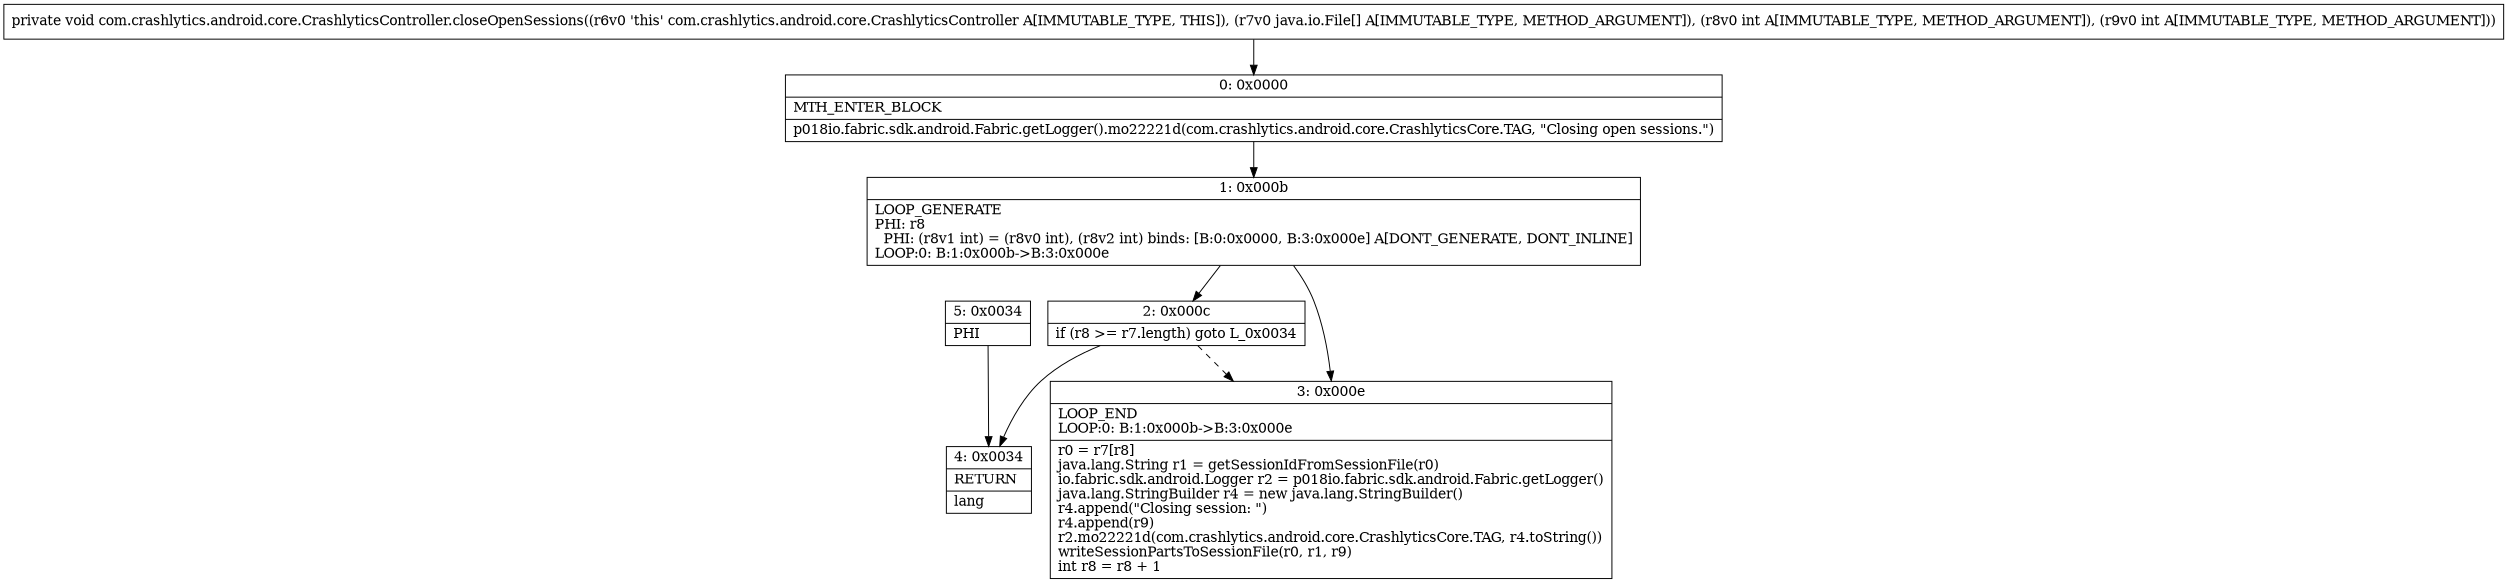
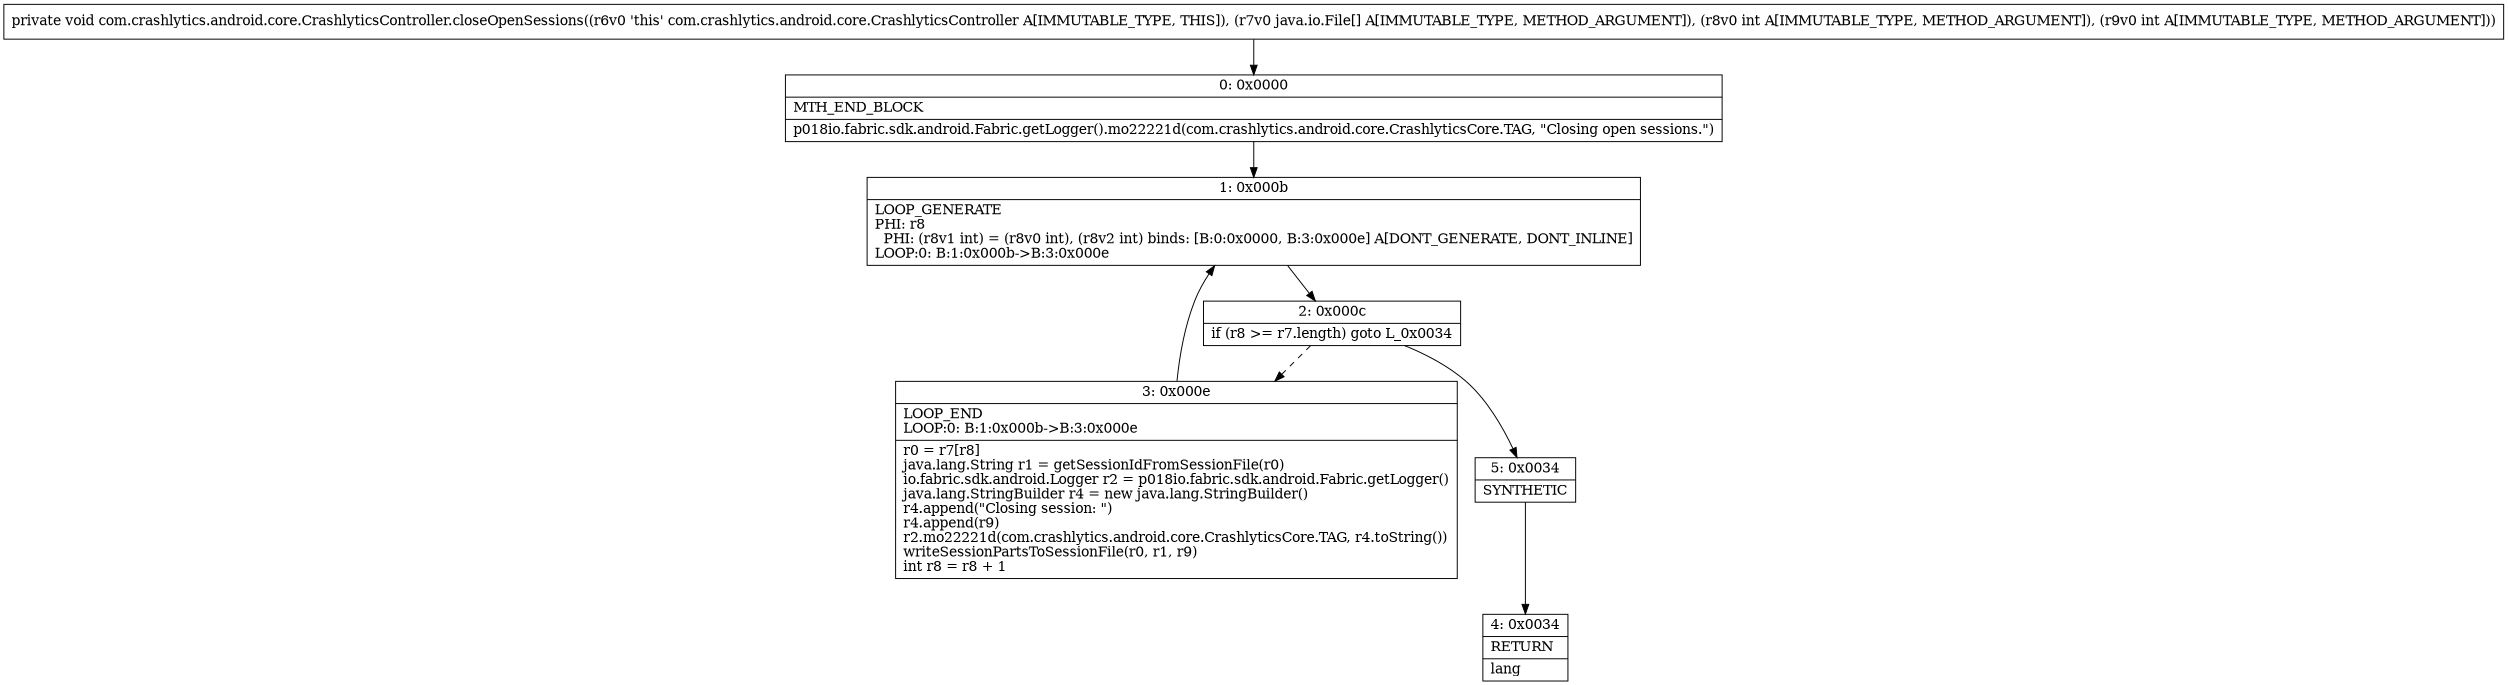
(868, 108) -> (858, 108)
(1319, 316) -> (1187, 325)
(967, 334) -> (1525, 491)
(1042, 380) -> (1470, 385)
